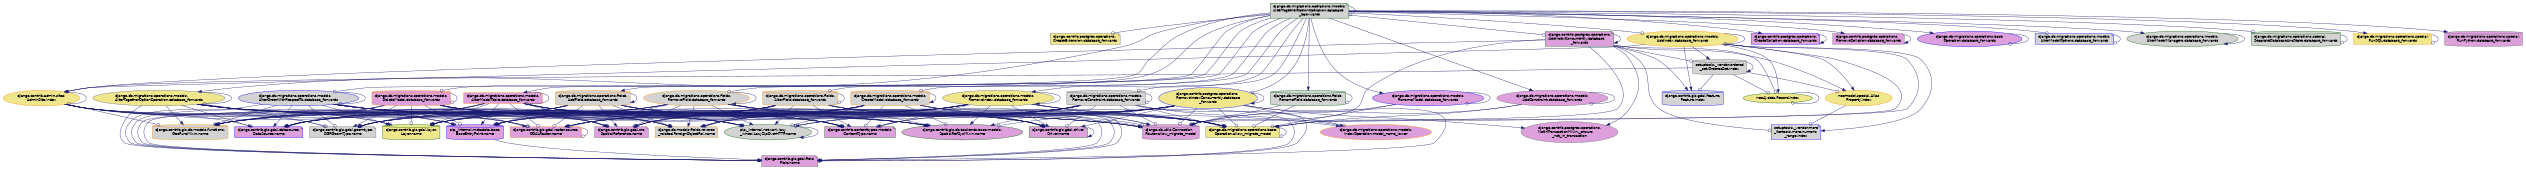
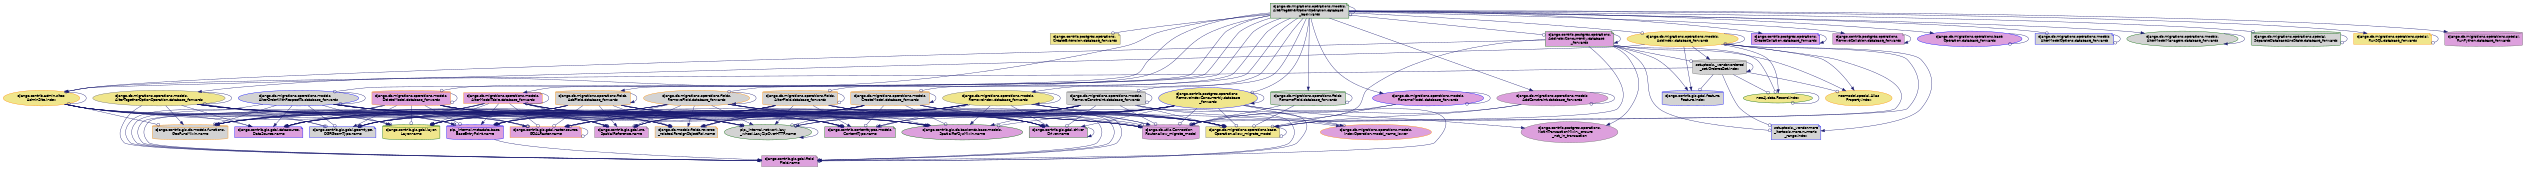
(1834, 112) -> (1738, 106)
(259, 113) -> (259, 113)
(157, 114) -> (157, 114)
(343, 132) -> (343, 132)
